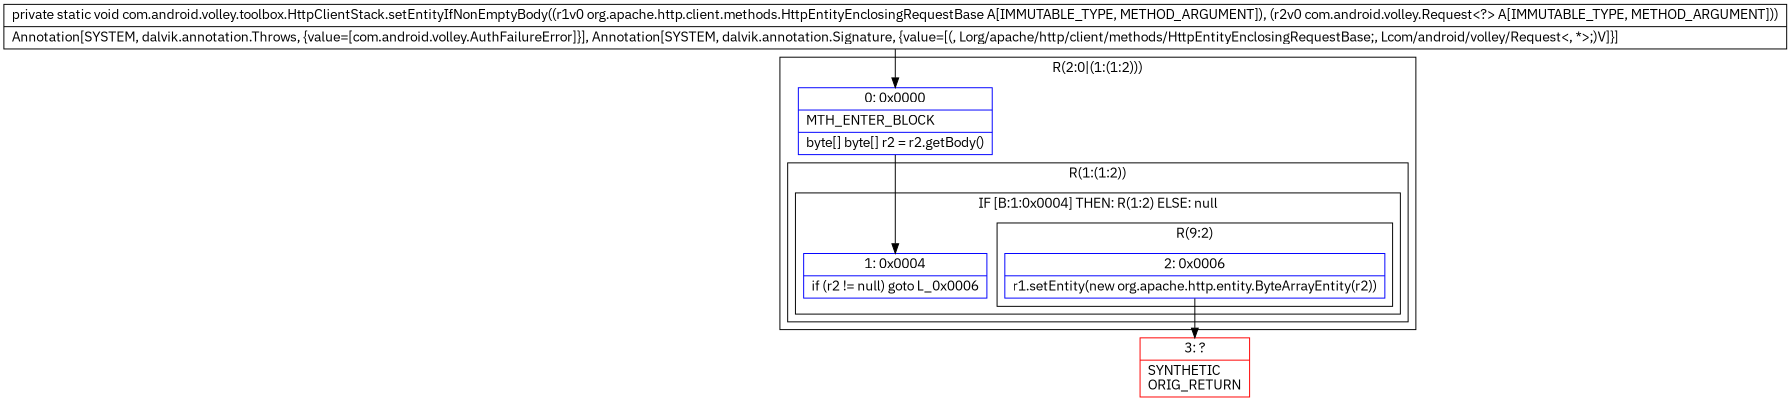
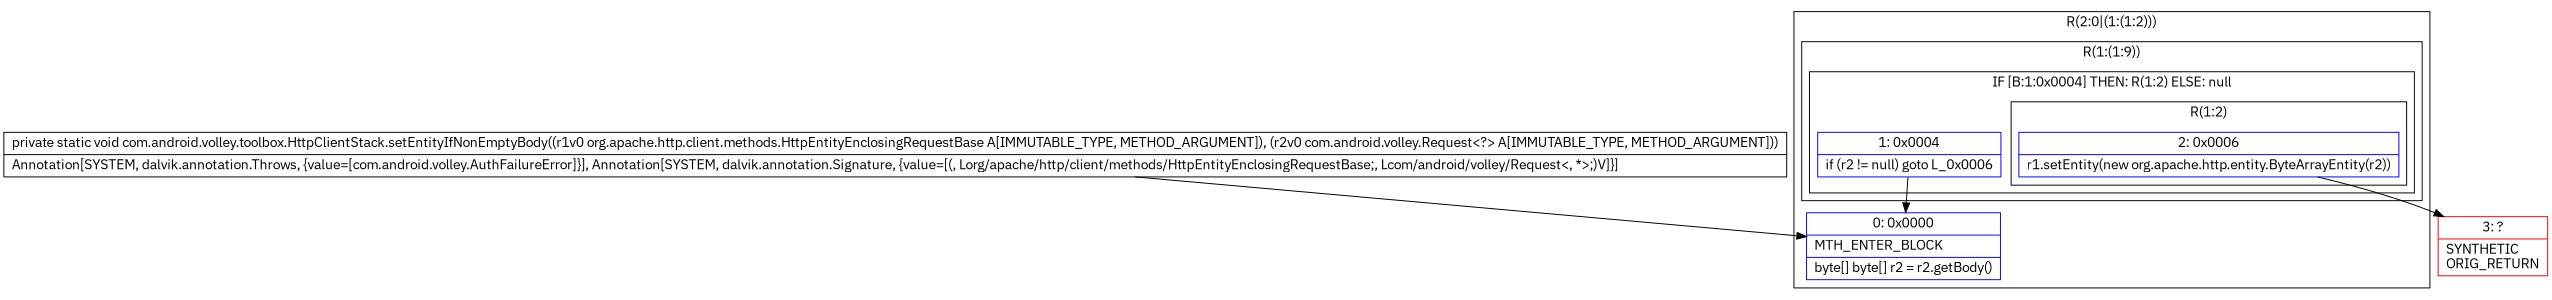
(1098, 174) -> (2112, 53)
(895, 199) -> (1907, 187)
(1195, 234) -> (2209, 113)
